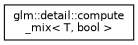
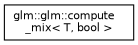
(69, 22) -> (69, 22)
